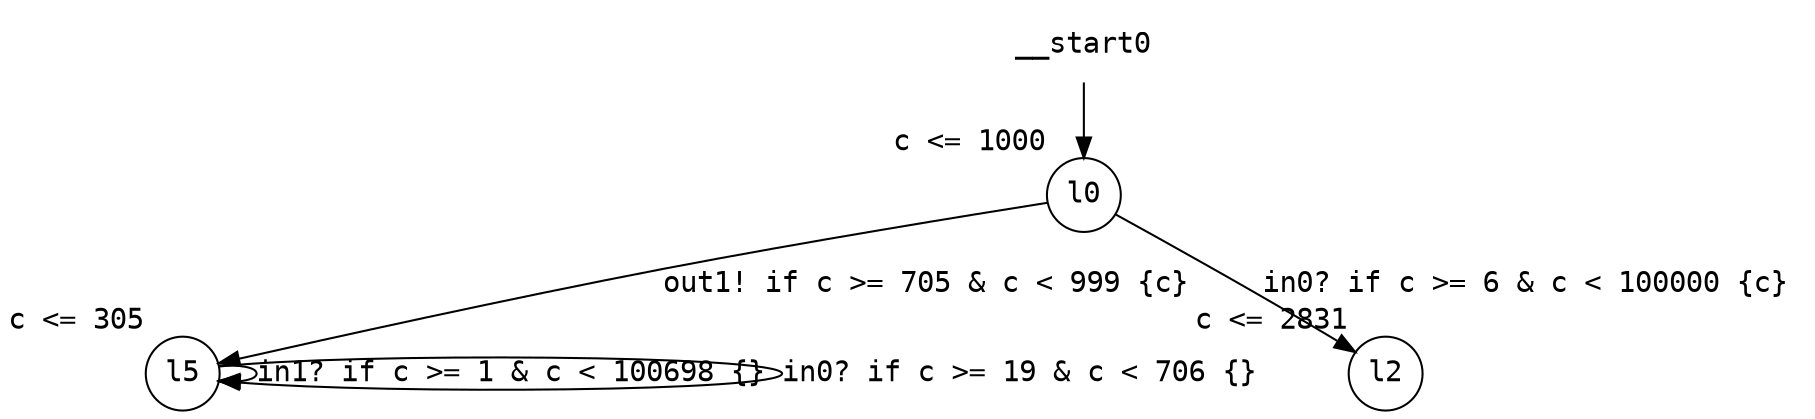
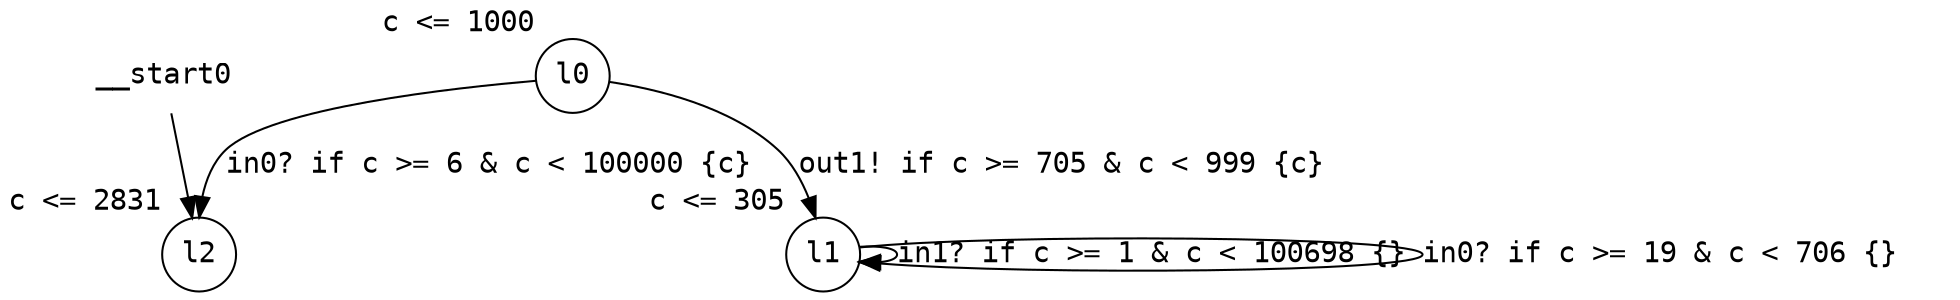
(1084, 110) -> (180, 155)
(183, 374) -> (823, 255)
